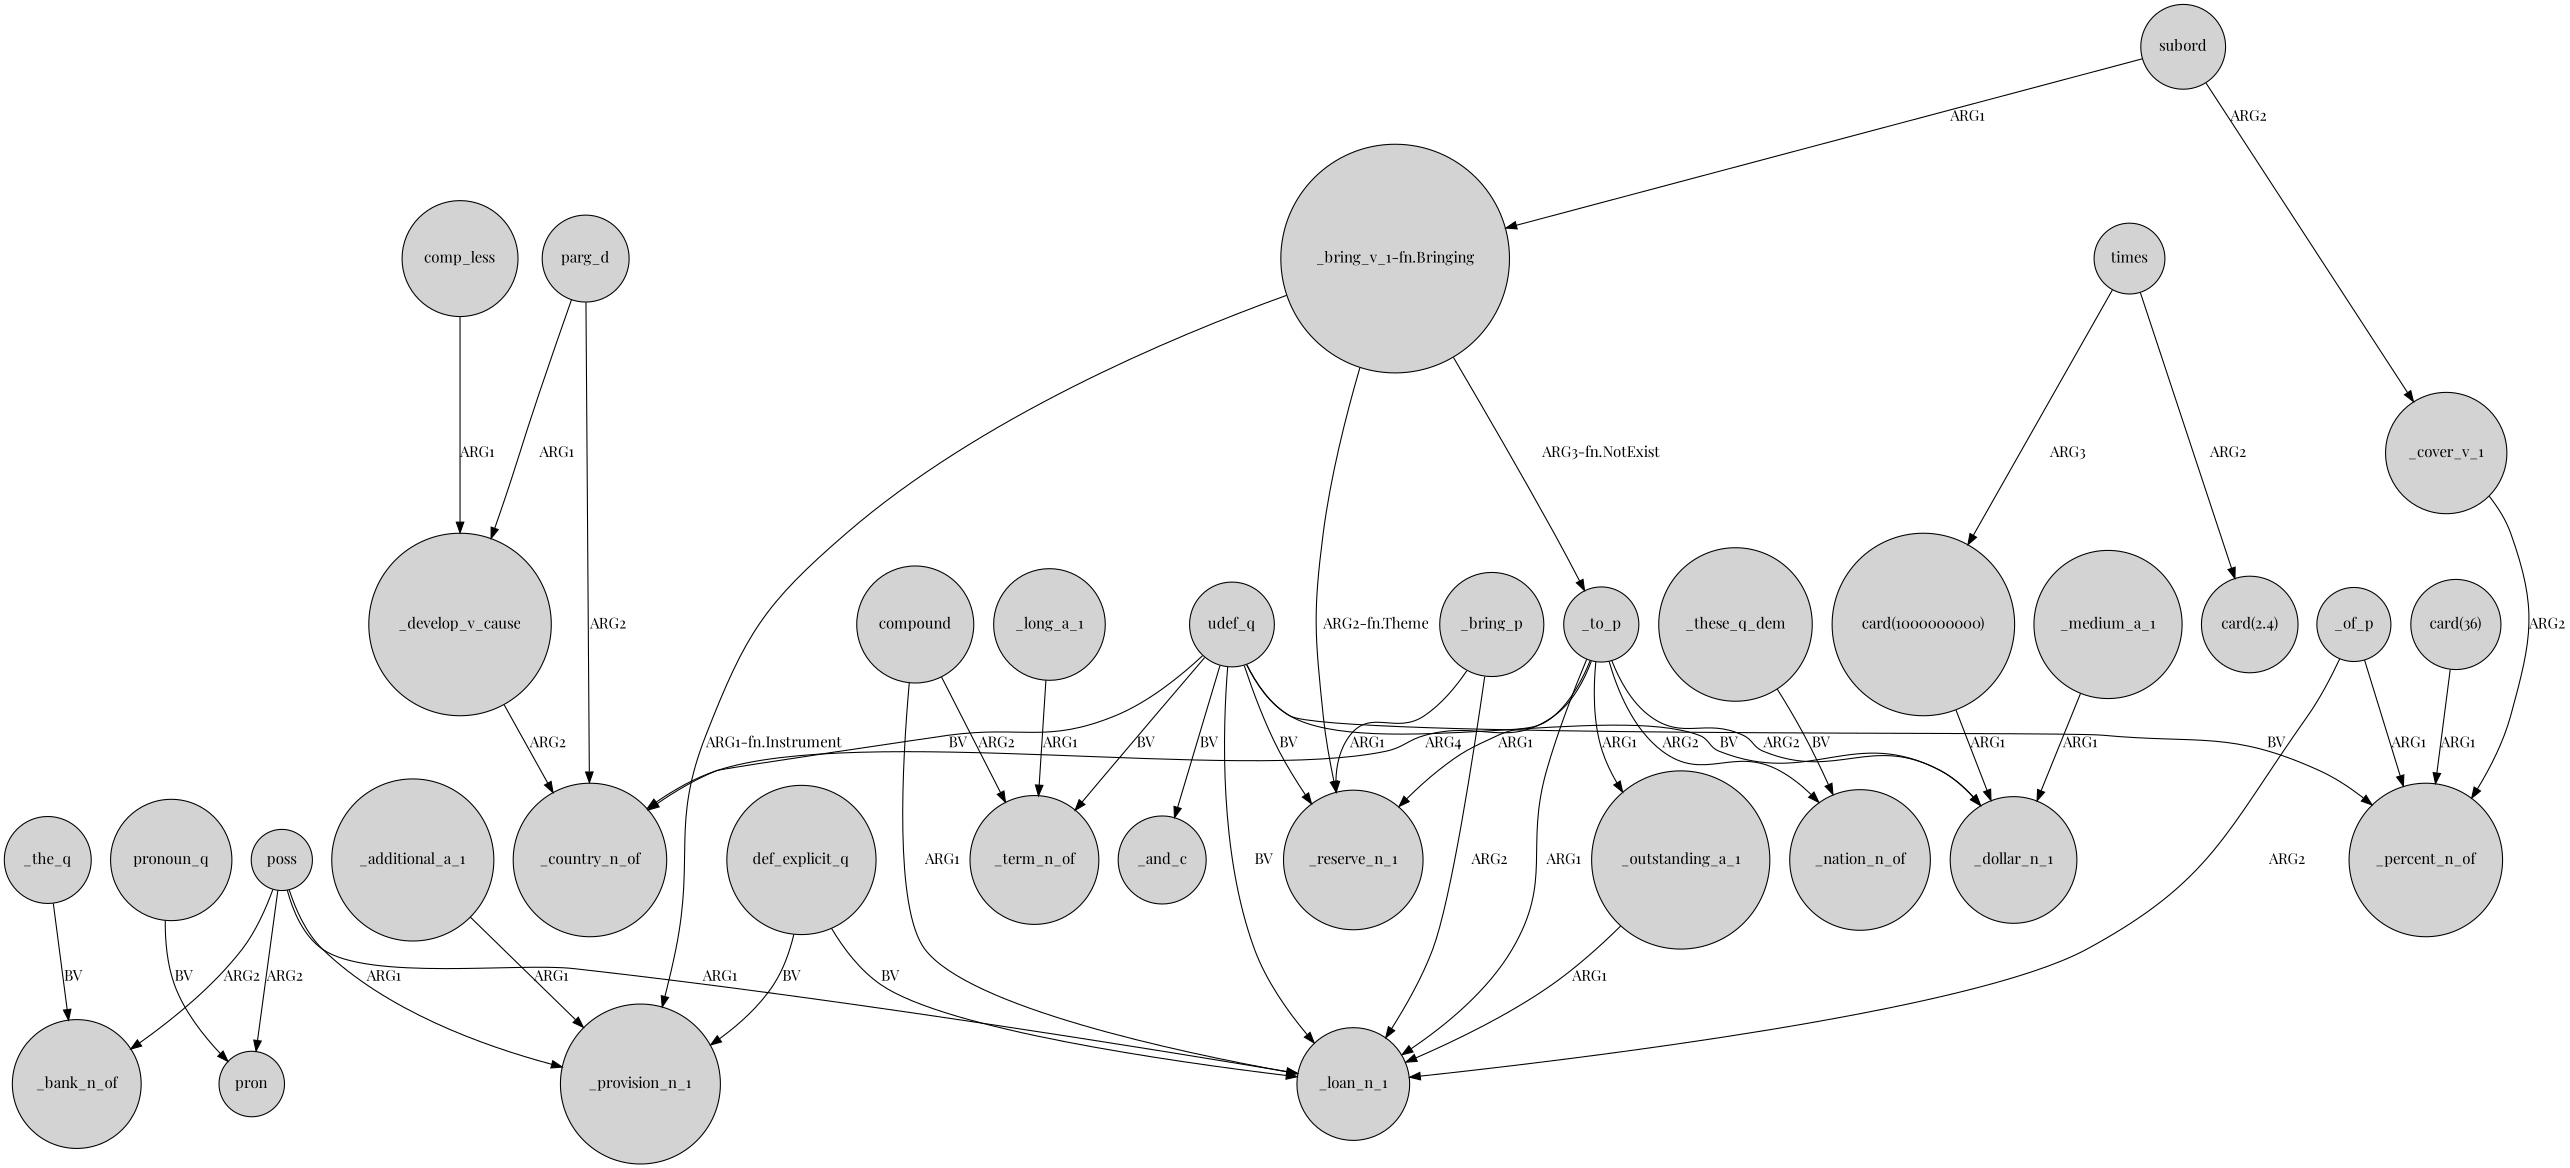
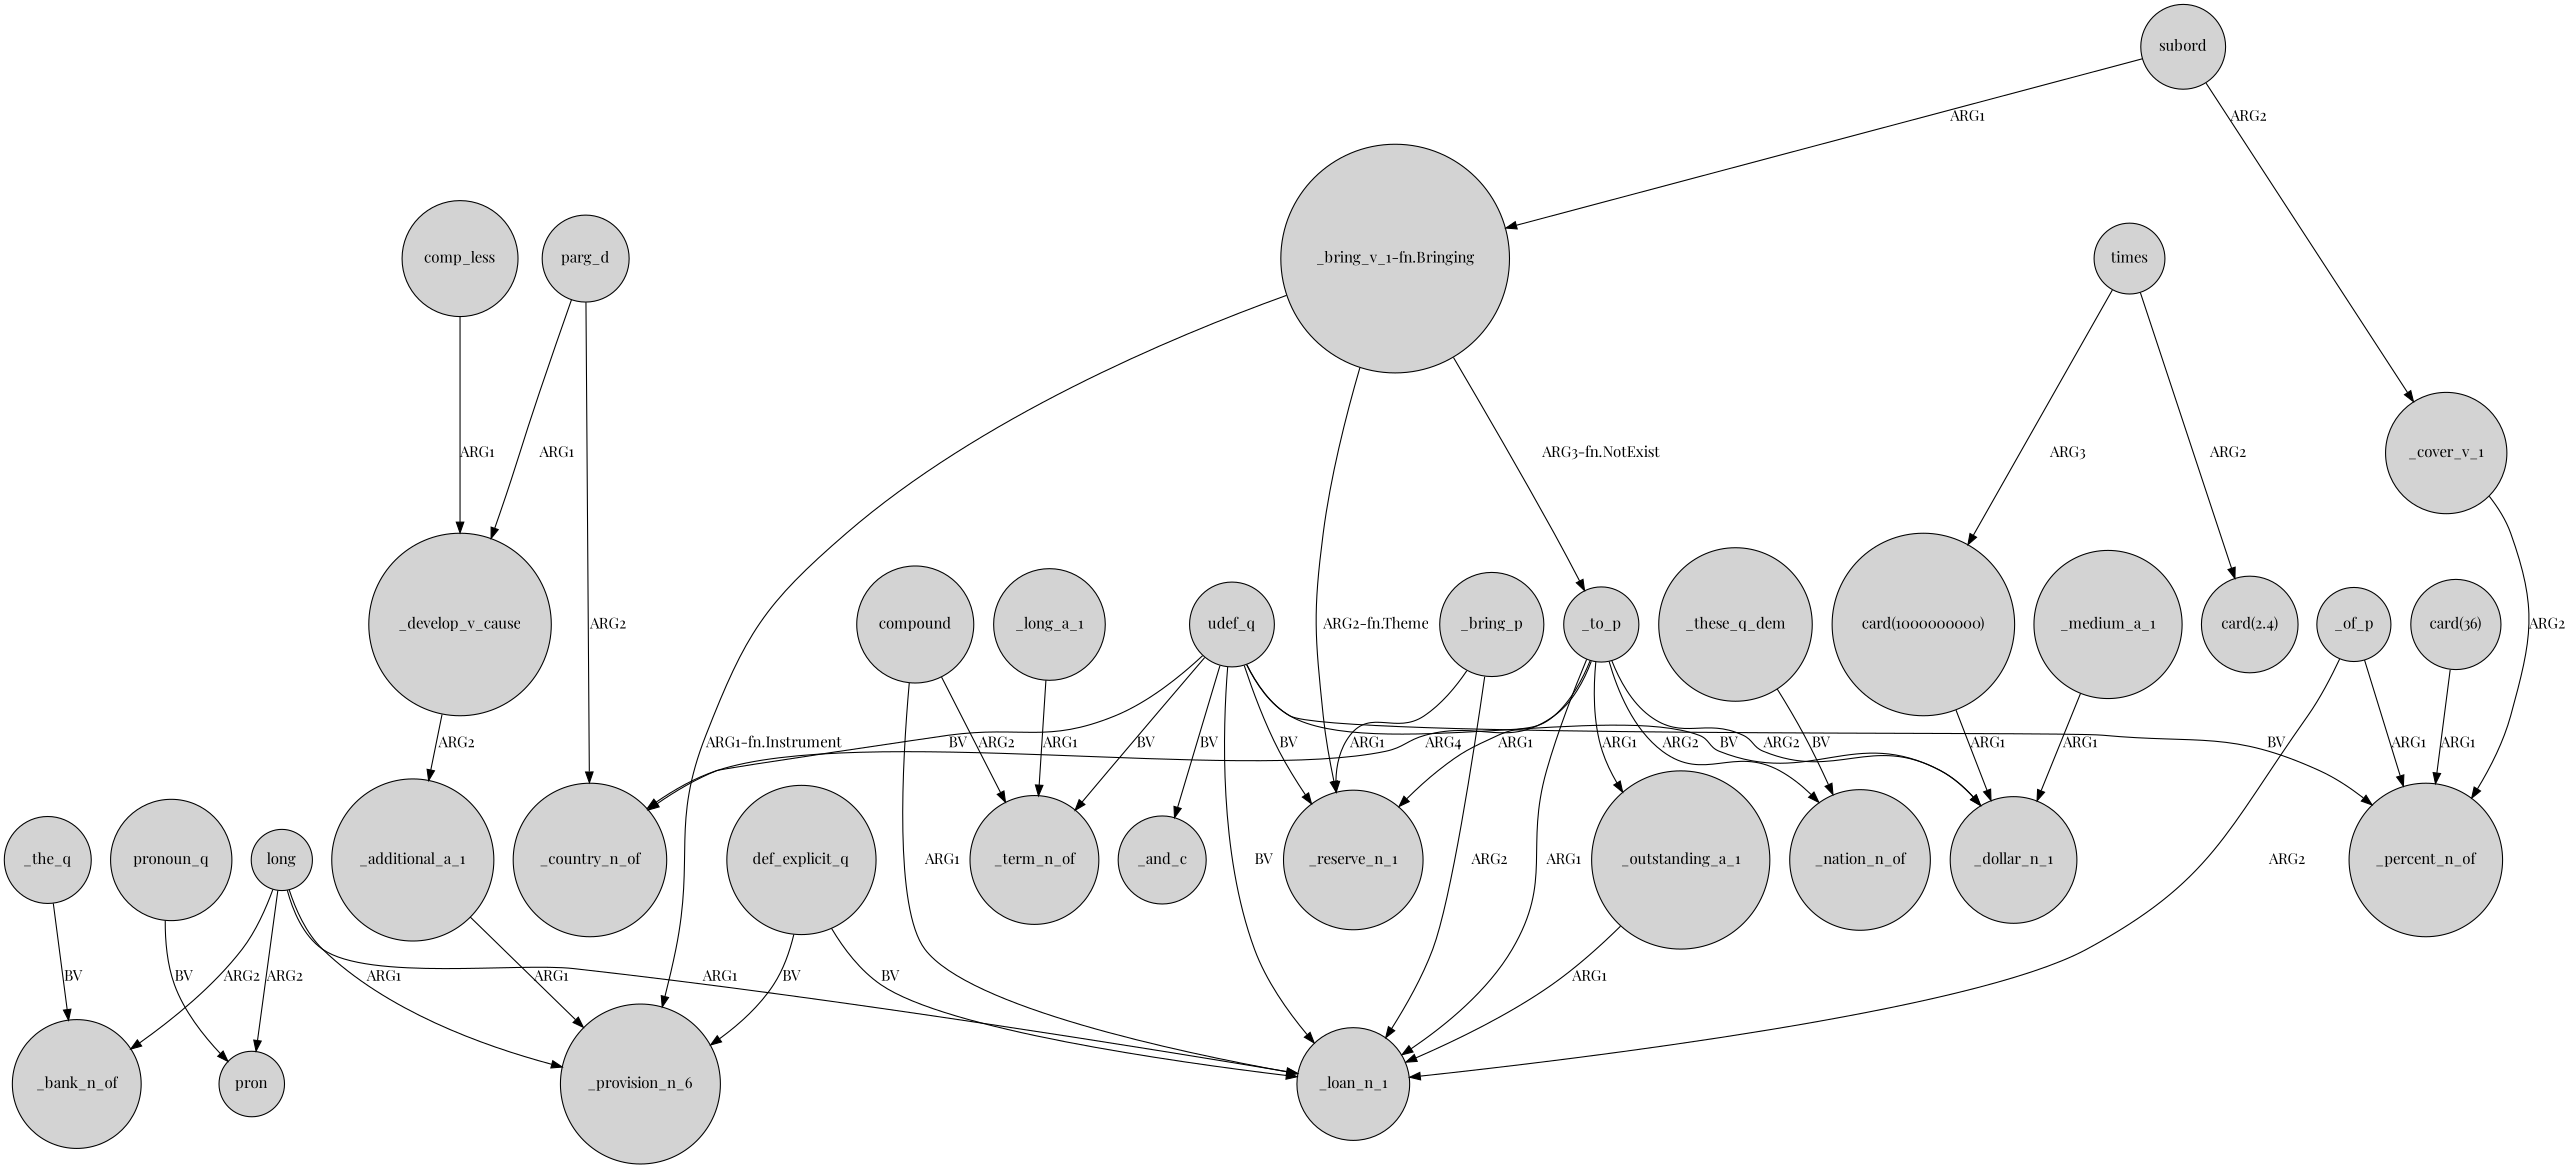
(526, 744) -> (436, 742)
(282, 860) -> (282, 860)
(640, 1084) -> (640, 1084)
